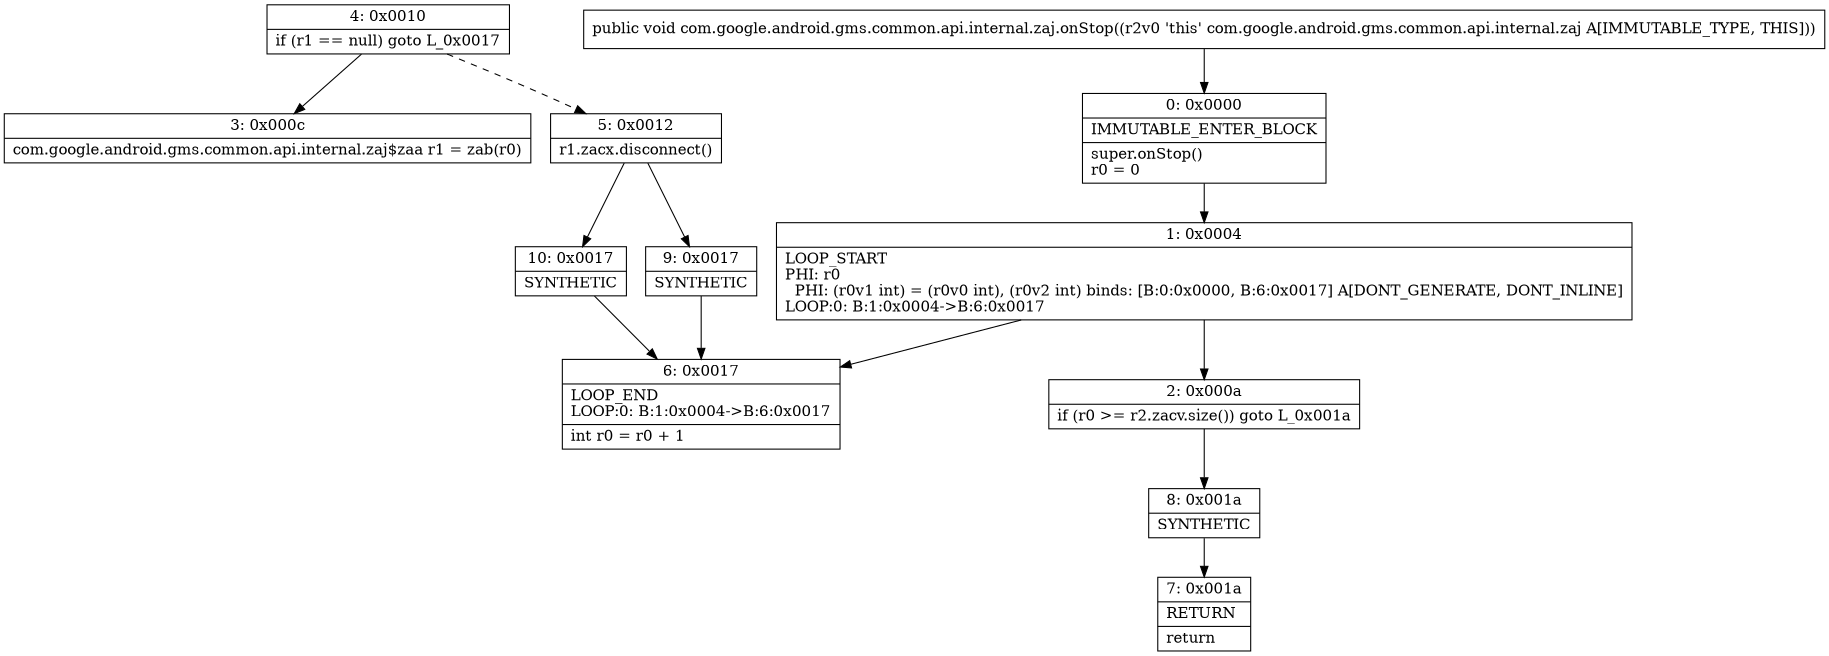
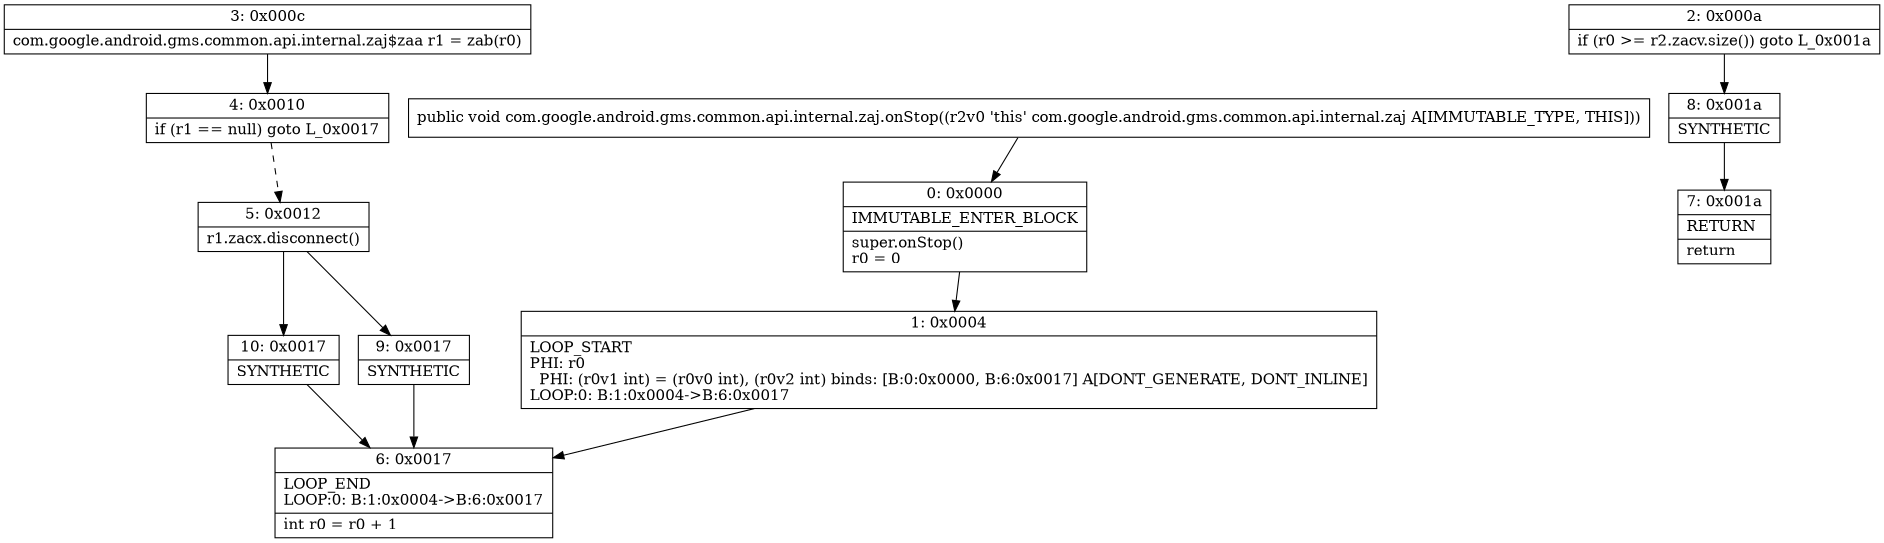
(332, 80) -> (268, 68)
(1204, 344) -> none
